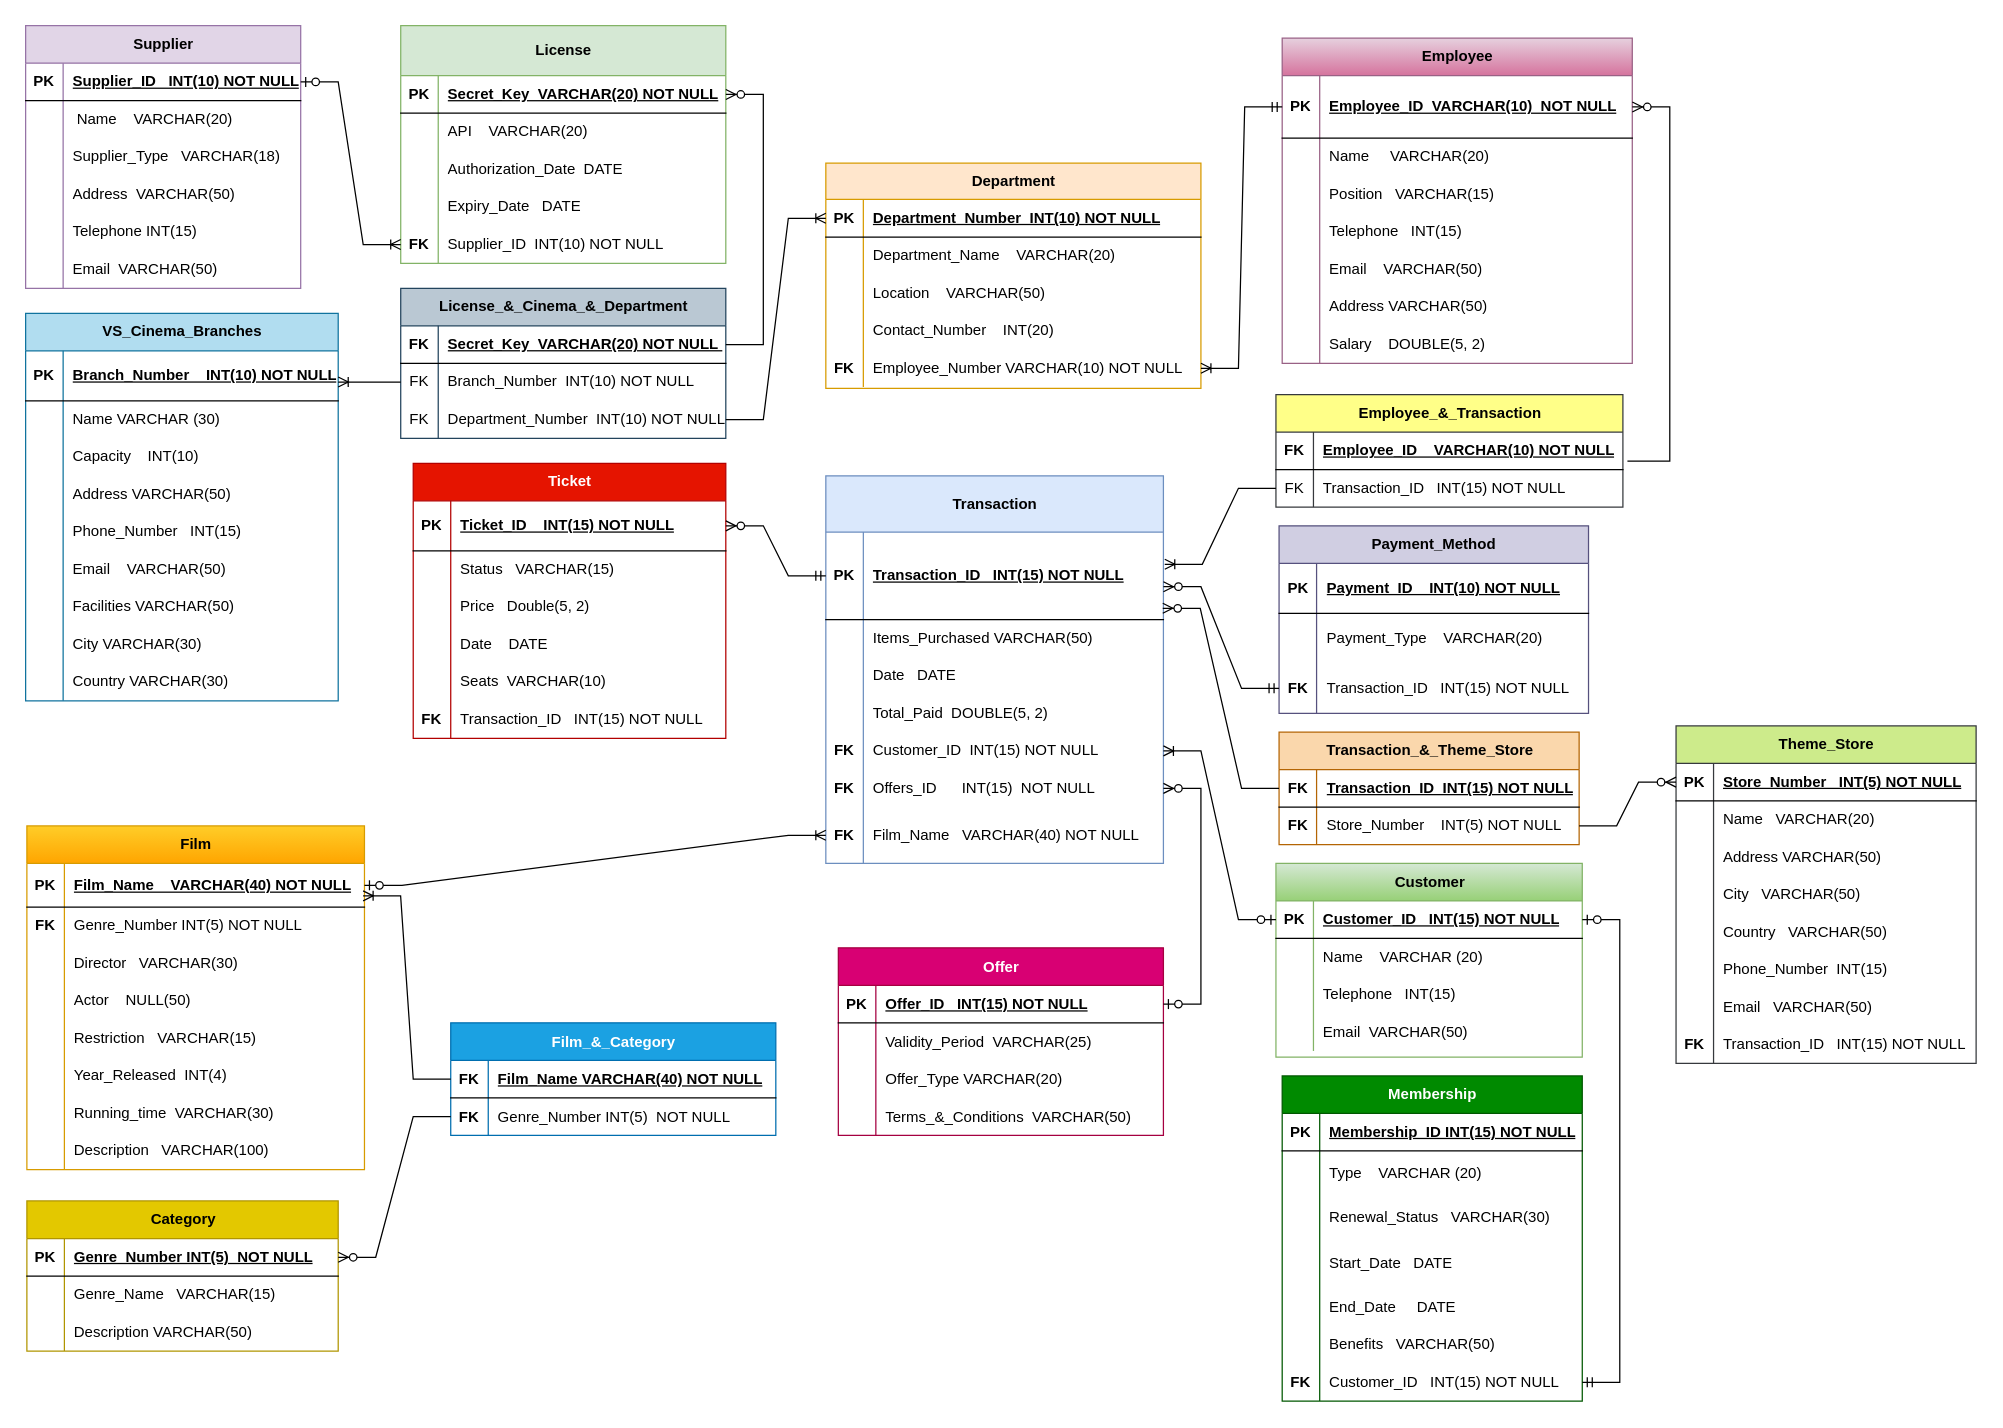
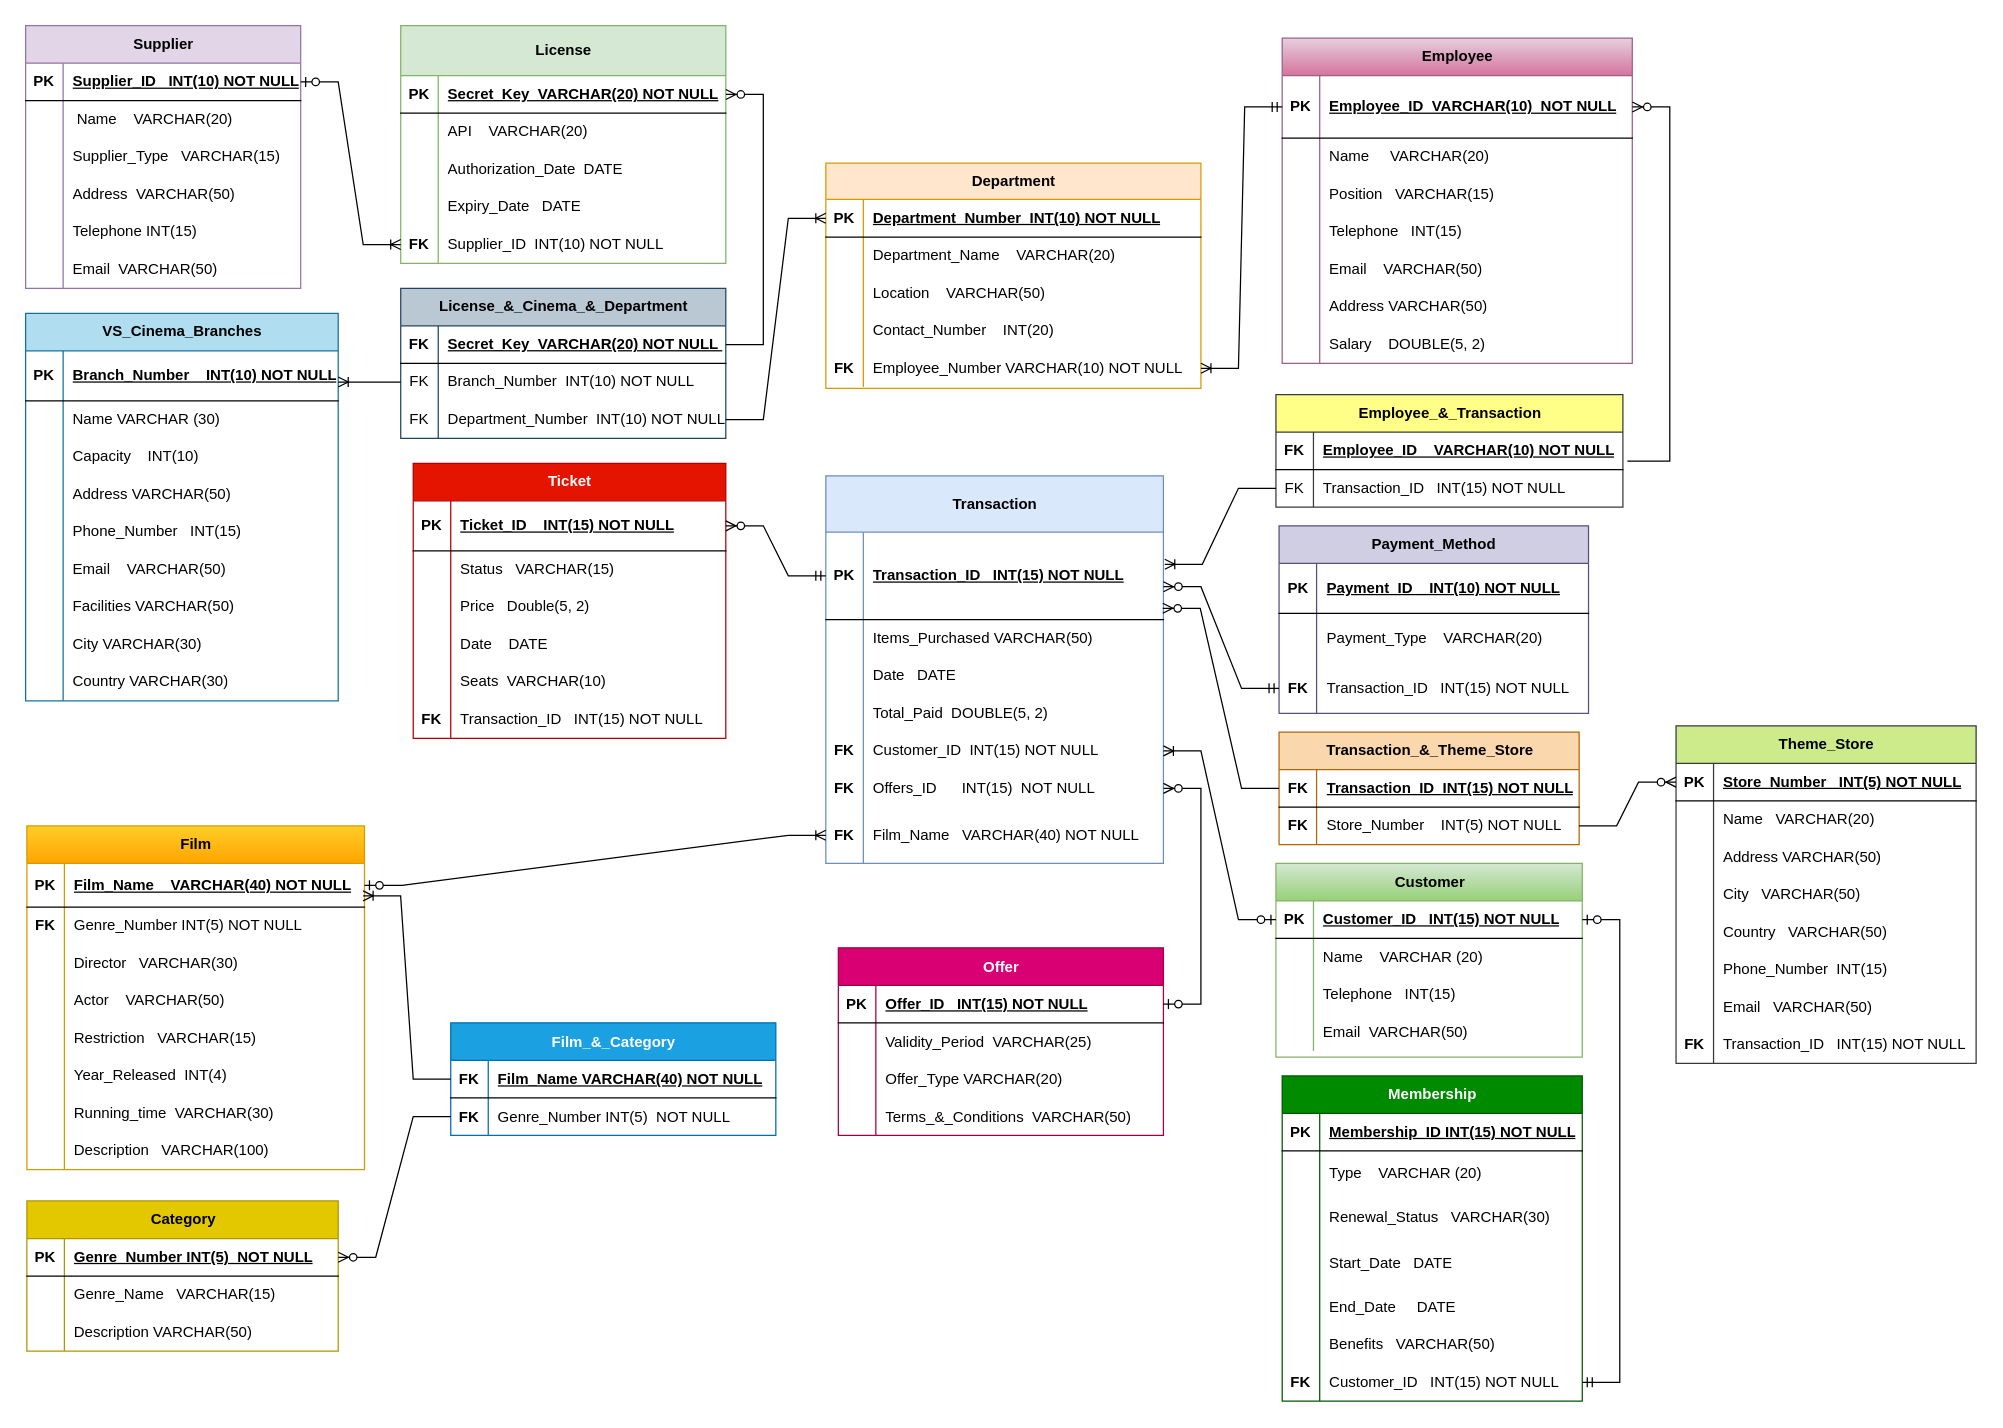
(181, 157) -> (181, 157)
(142, 1001) -> (154, 1001)
